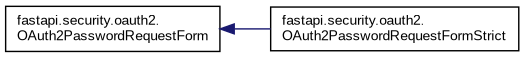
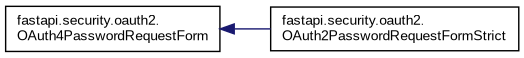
(113, 29) -> (113, 29)
